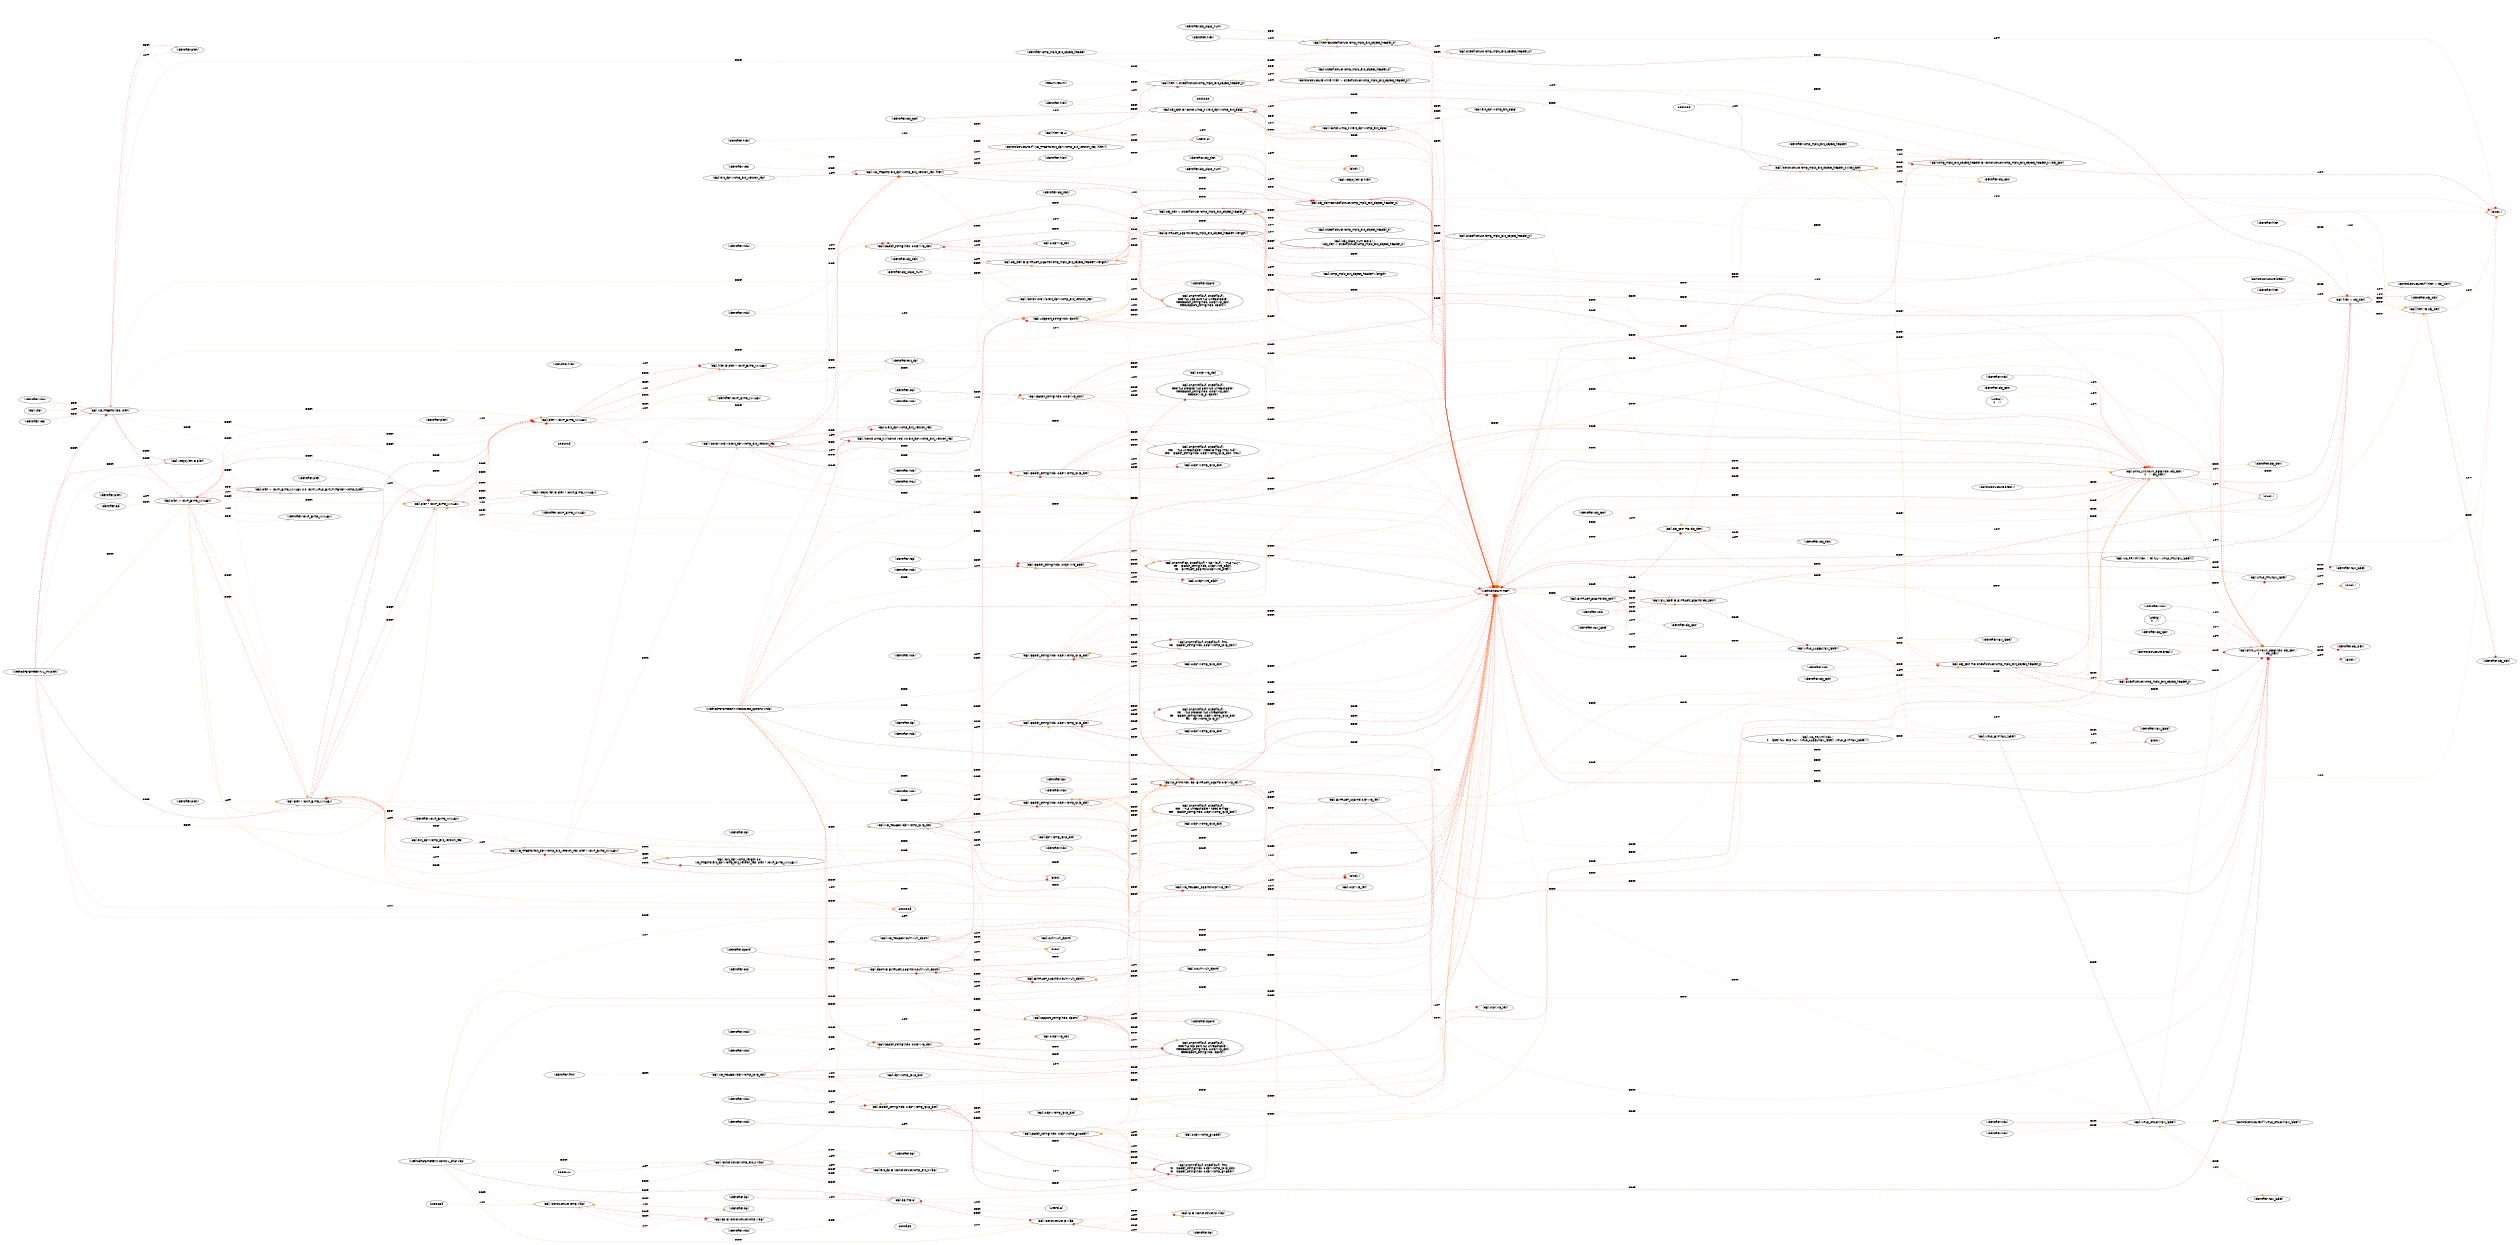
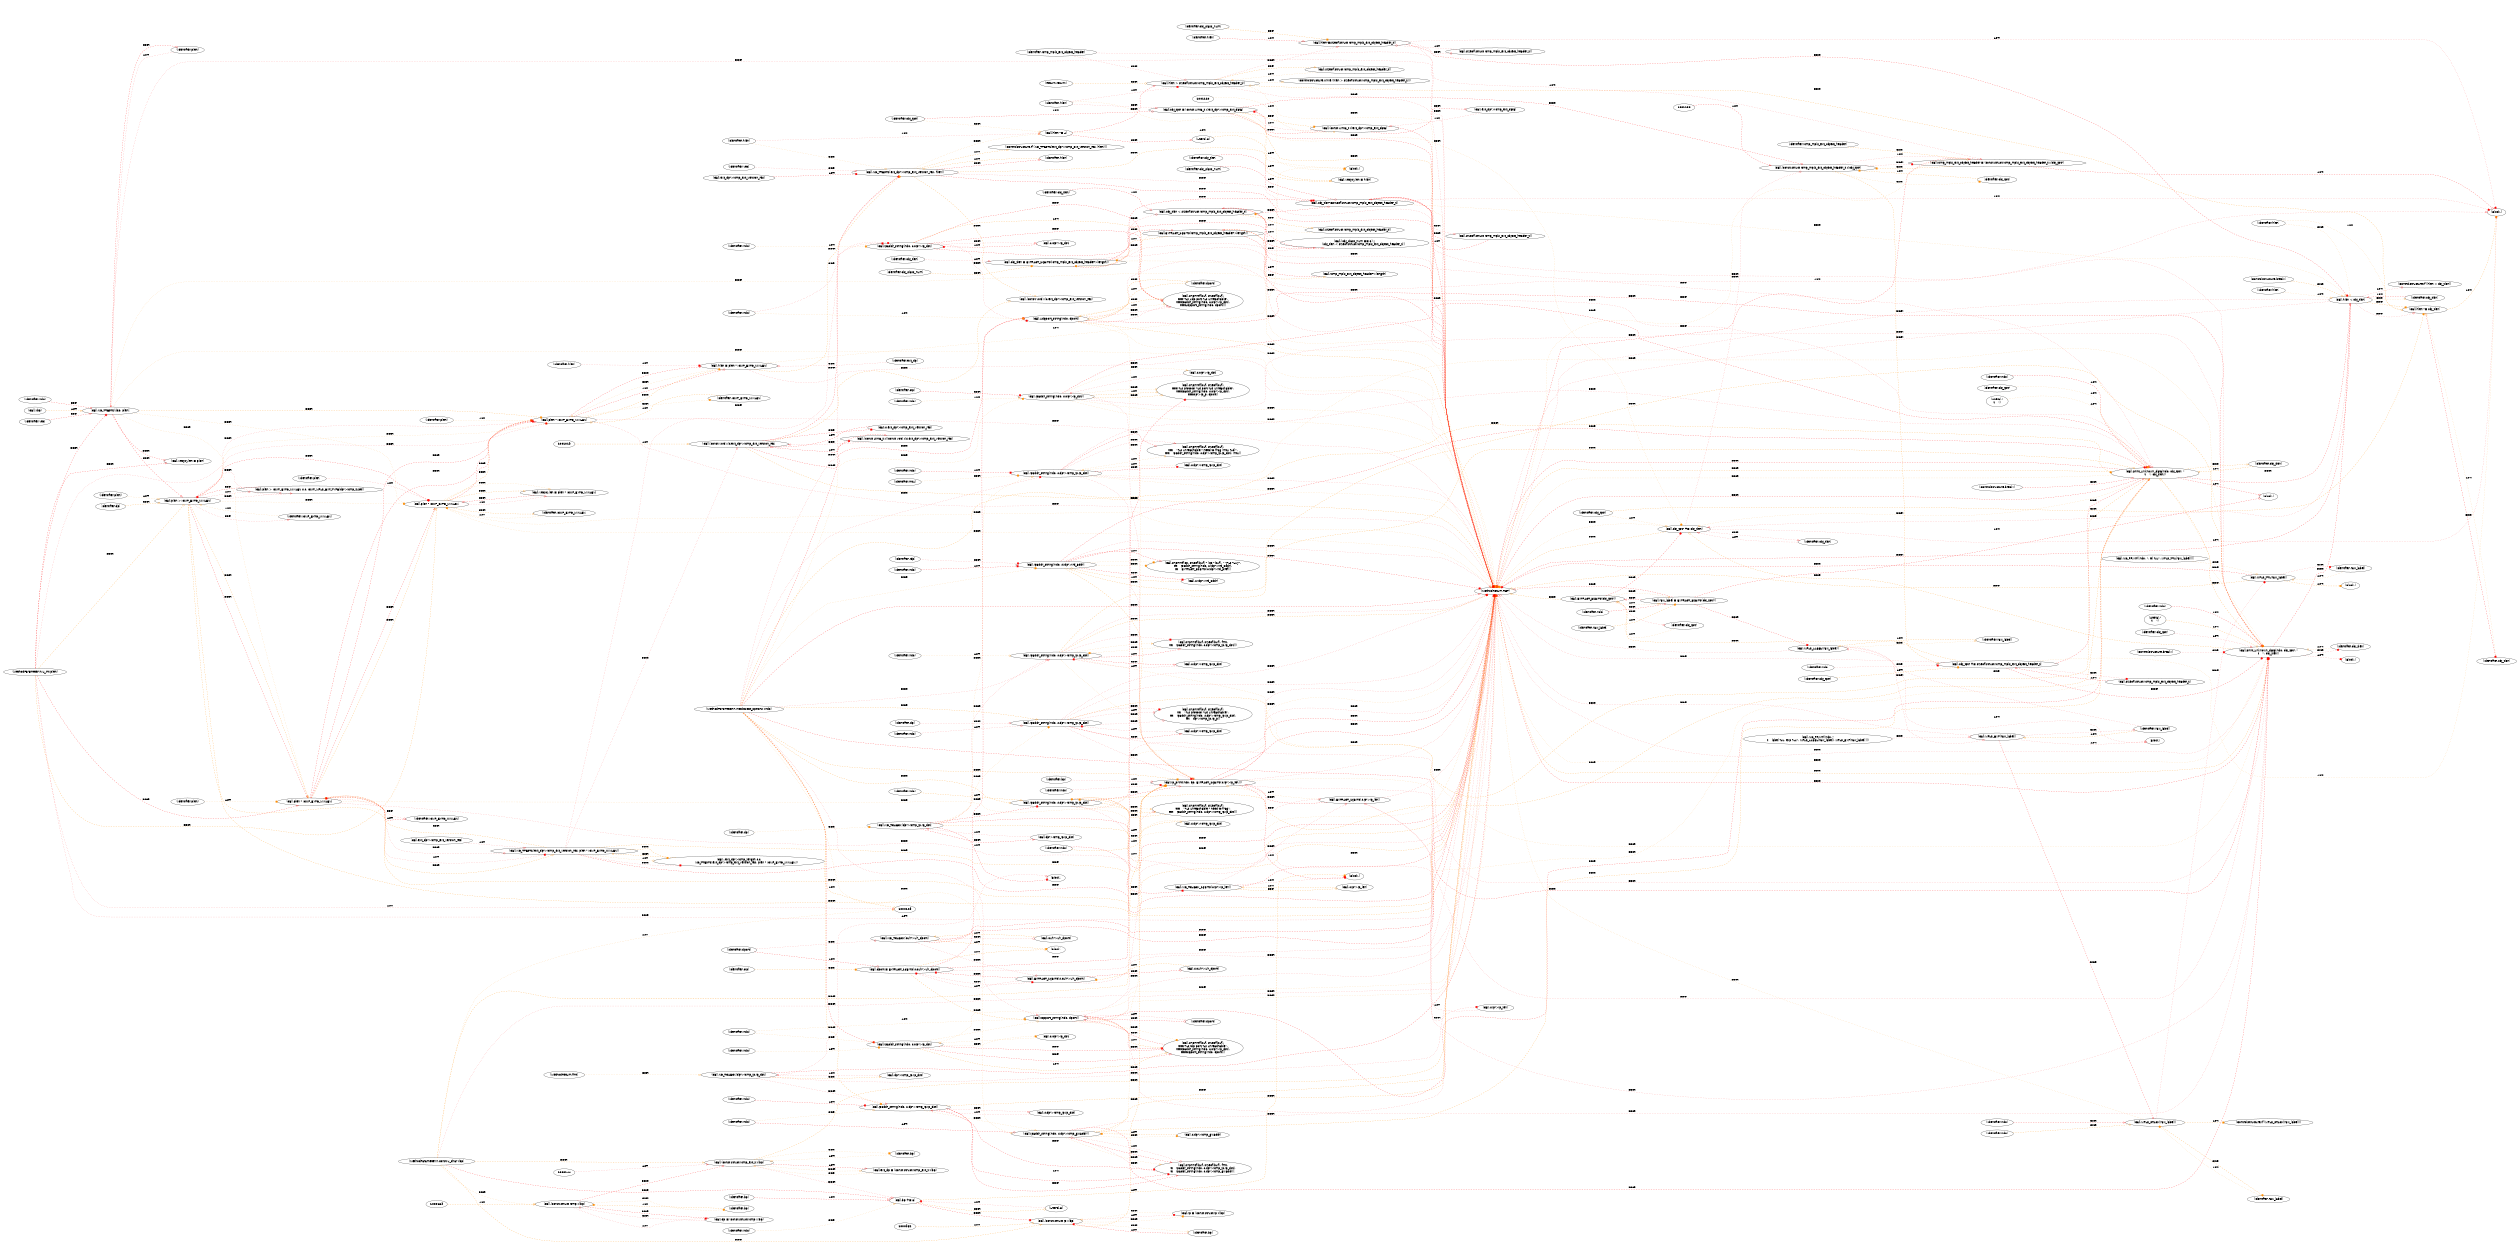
(1423, 126) -> (1423, 126)
(1133, 136) -> (1268, 168)
(829, 362) -> (834, 365)
(147, 459) -> (147, 459)
(1540, 594) -> (1536, 598)
(564, 1075) -> (564, 1075)
(650, 1183) -> (650, 1183)
